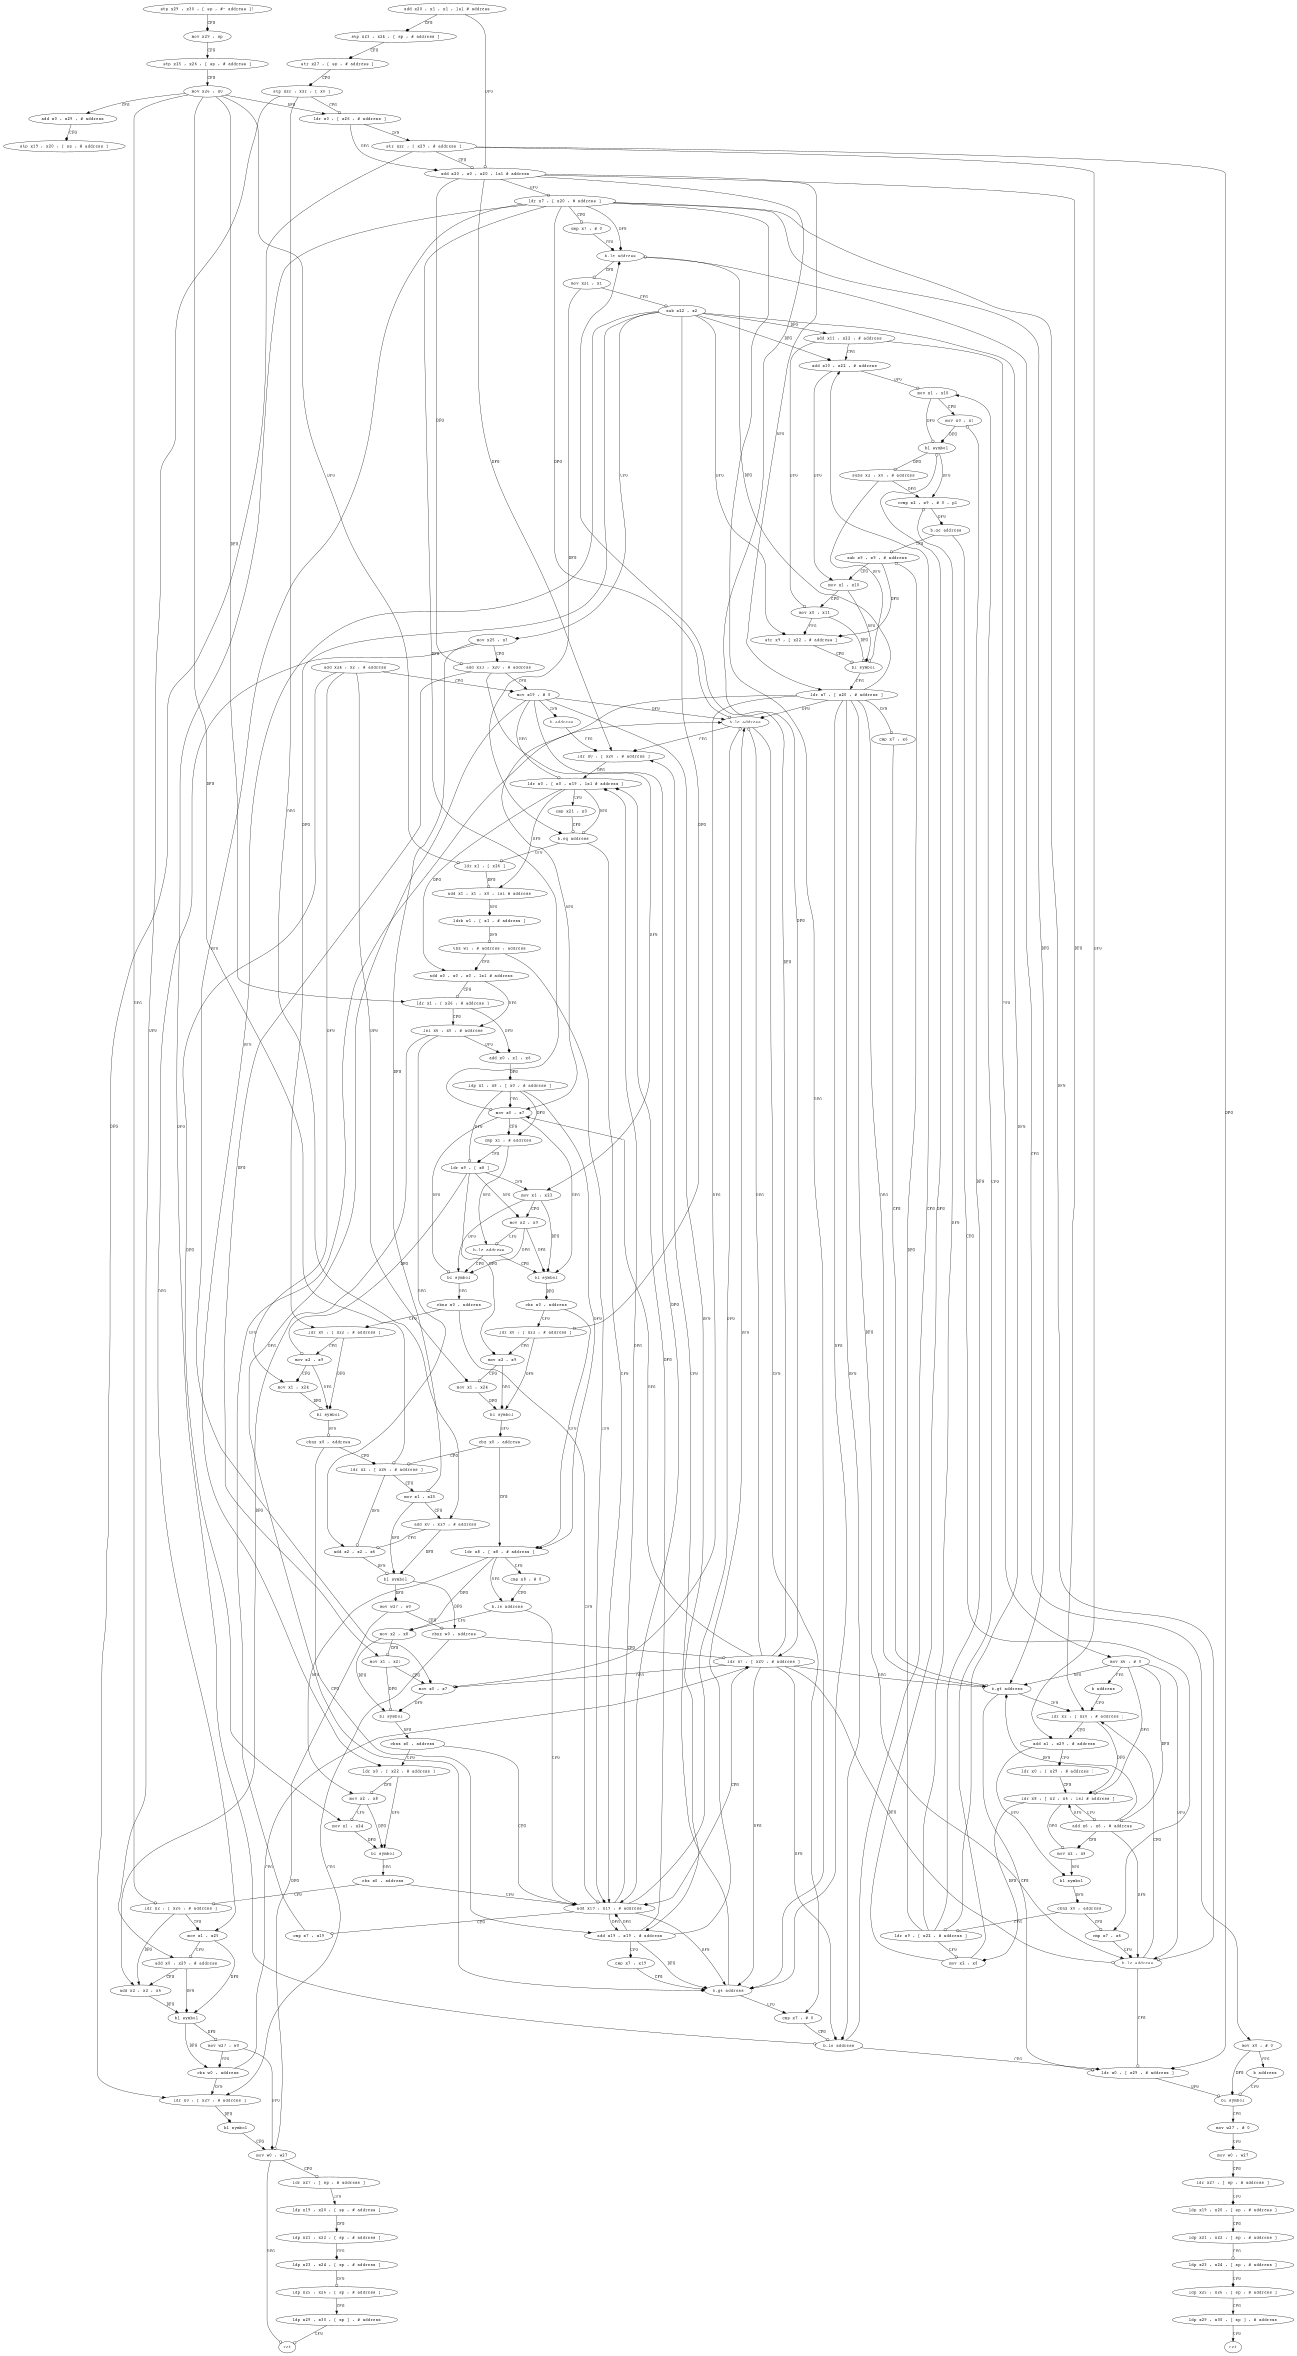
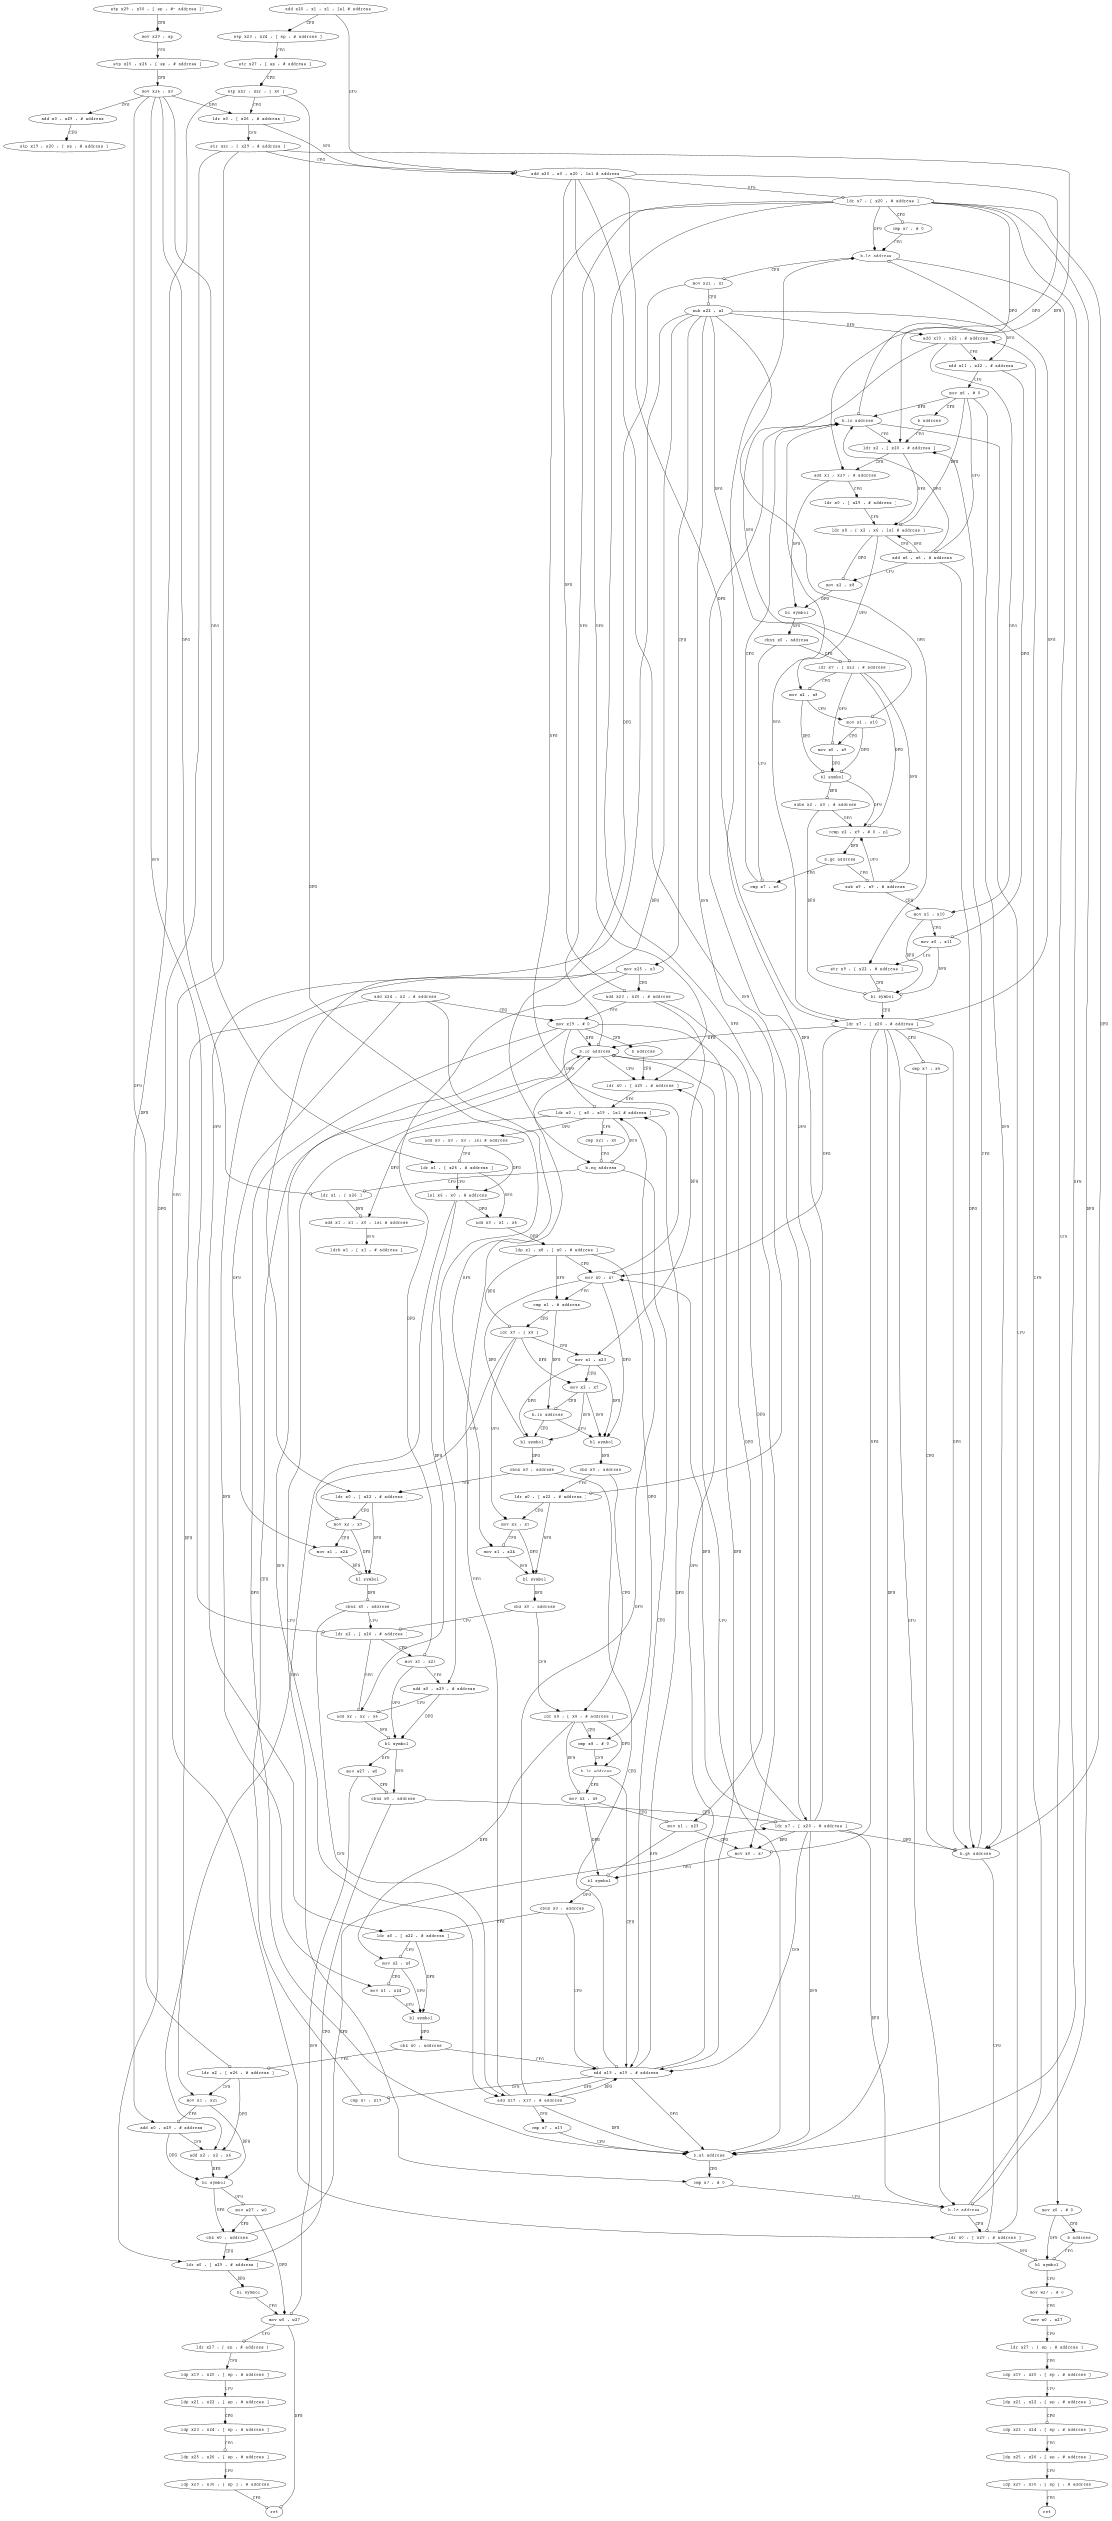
(325, 104) -> (253, 104)
(847, 350) -> (967, 351)
(888, 615) -> (869, 861)
(490, 948) -> none
(593, 1318) -> (647, 1492)
